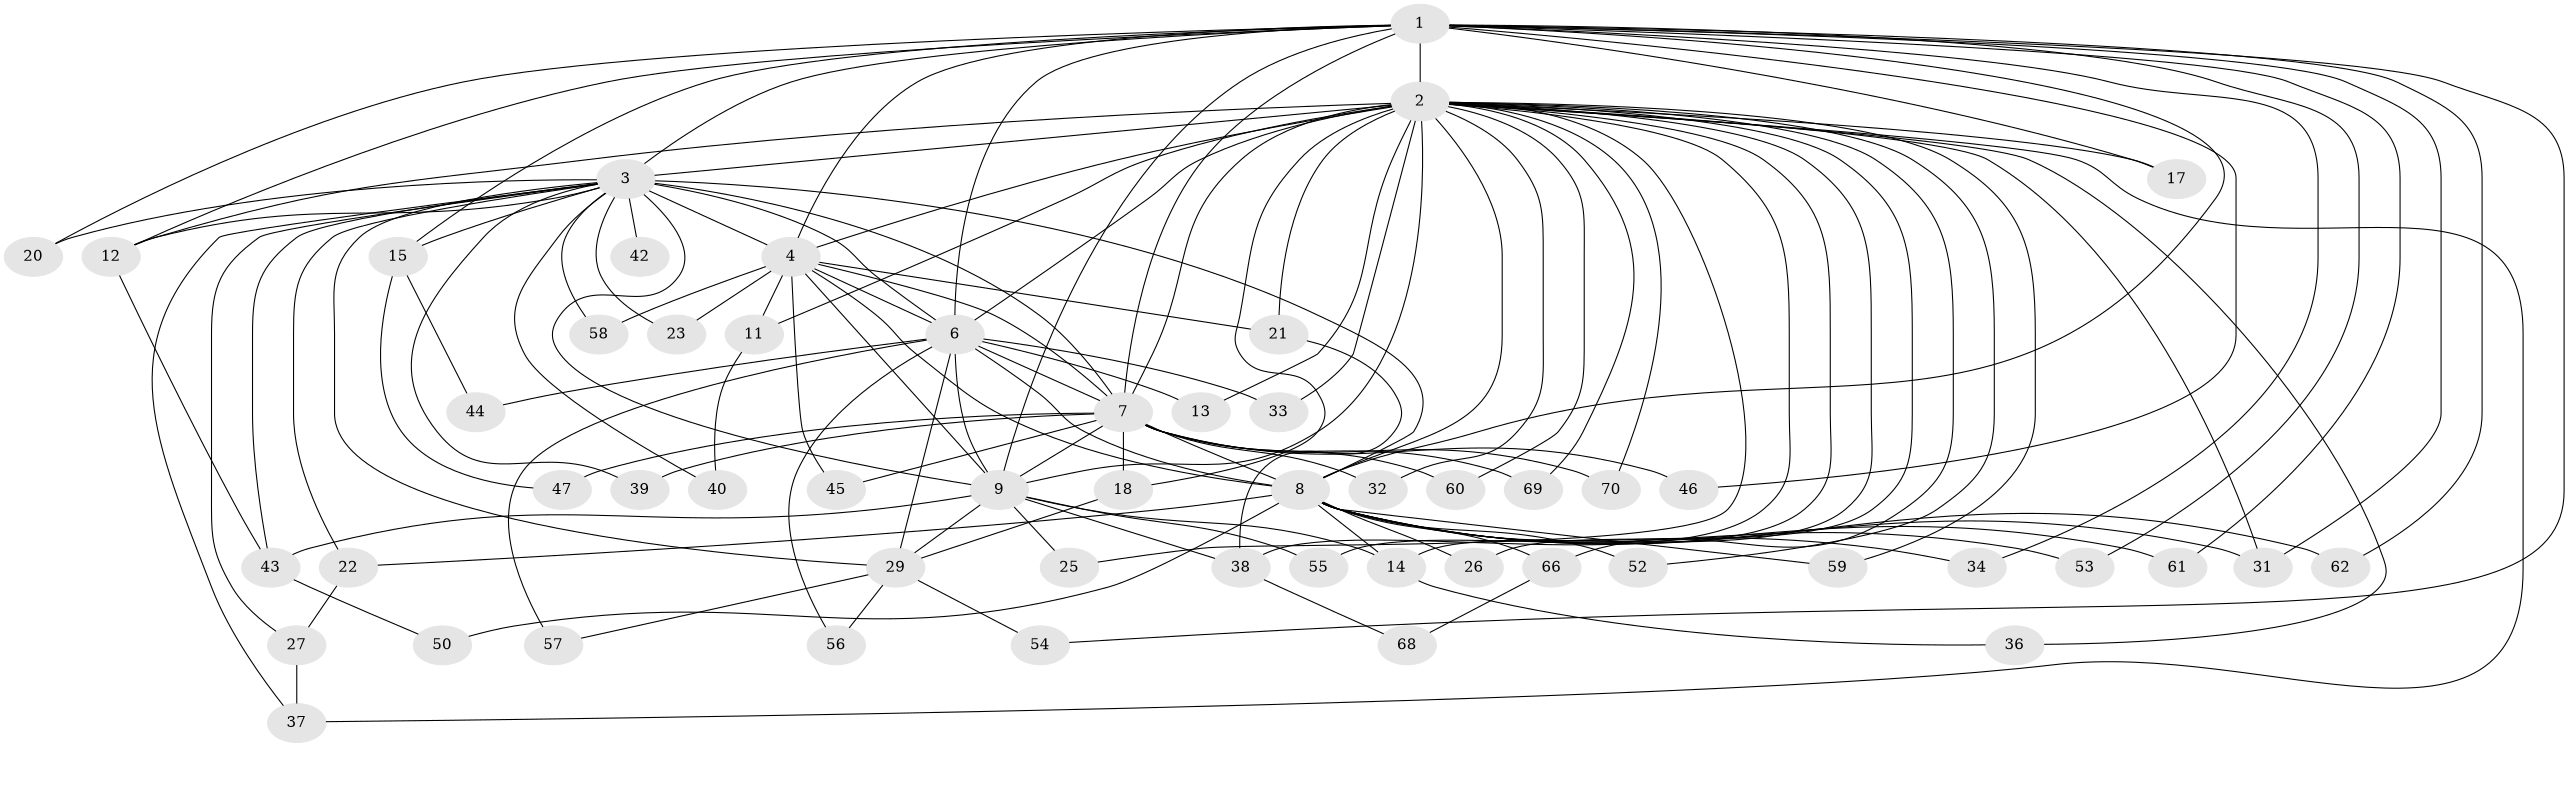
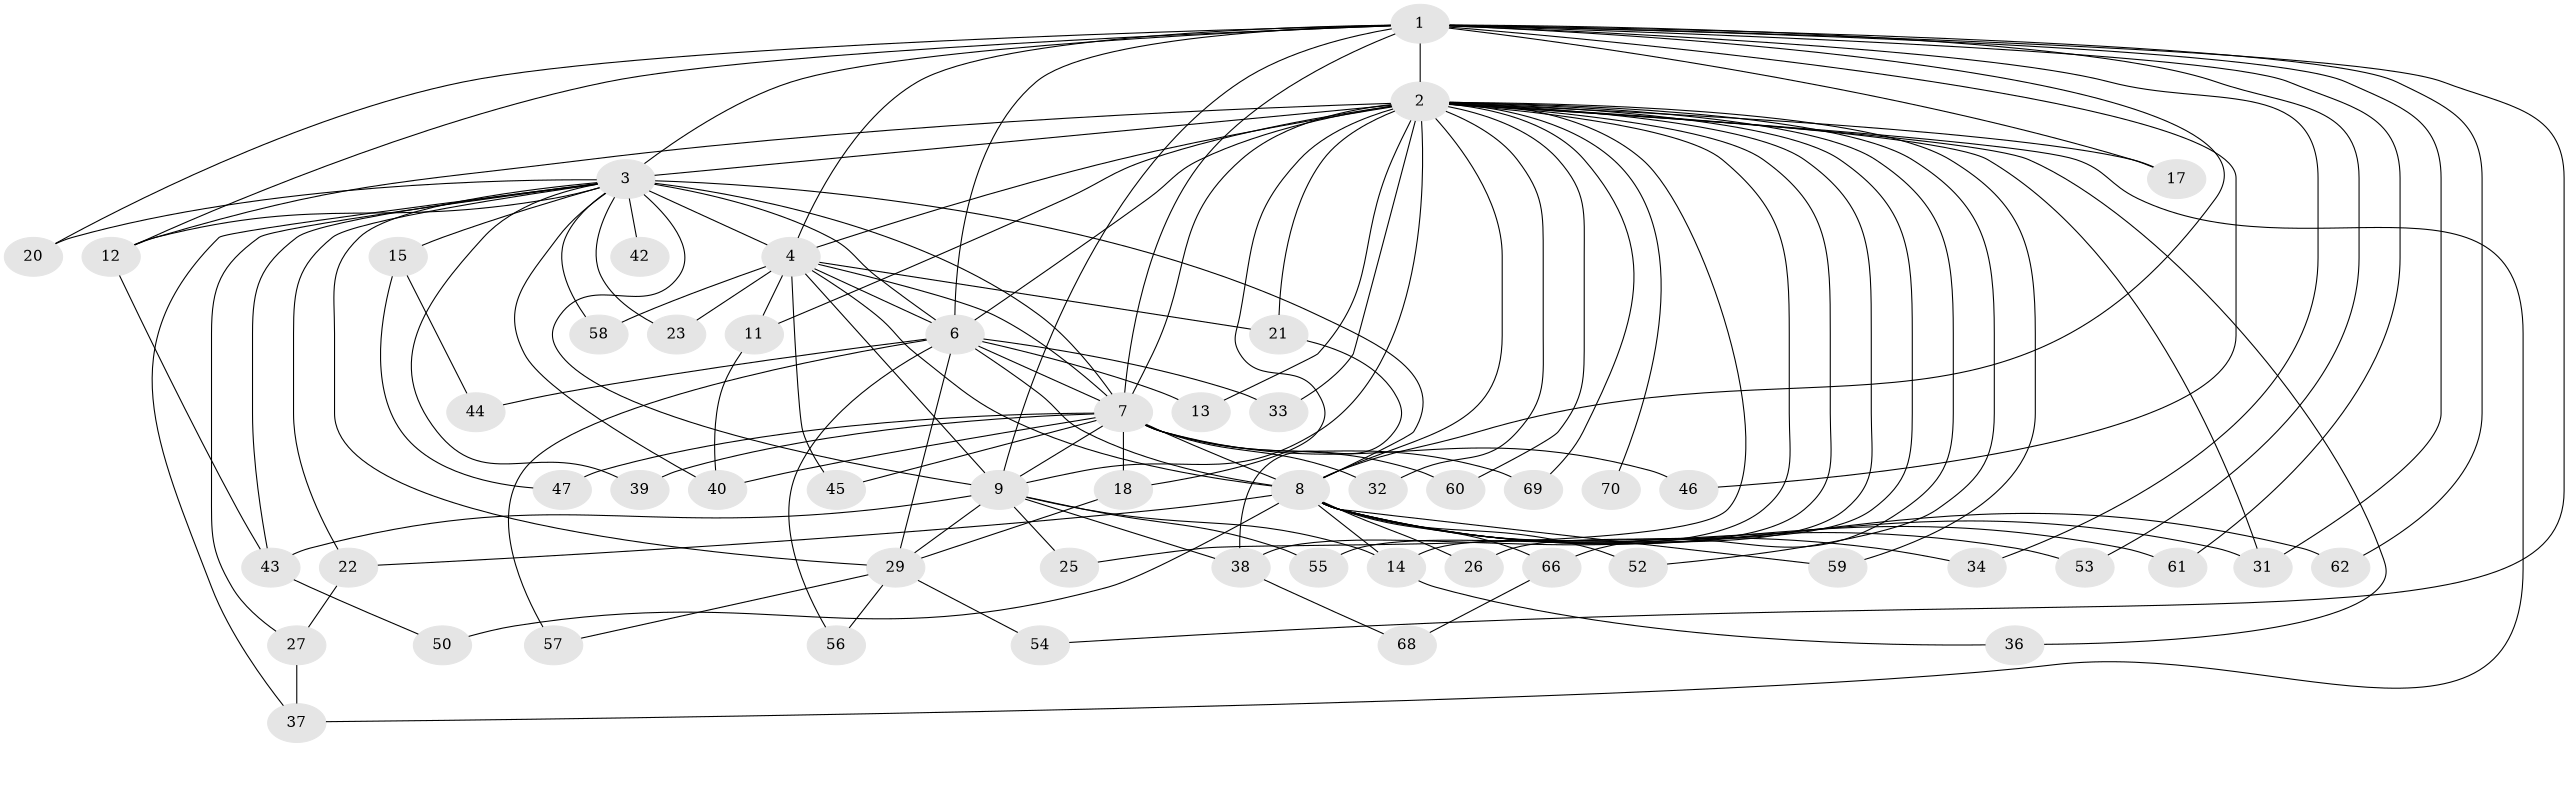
(756, 71) -> none
(961, 410) -> none
(1367, 451) -> (920, 447)
